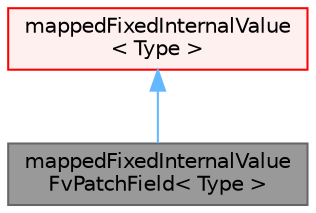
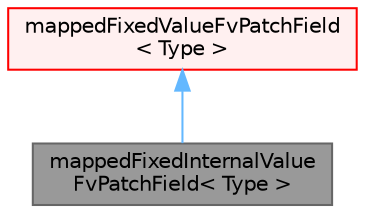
(158, 39) -> (182, 39)
